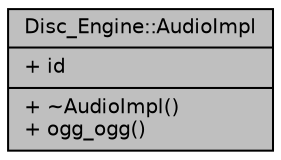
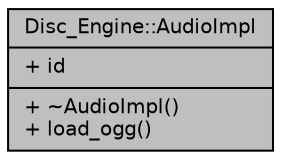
(86, 129) -> (89, 129)
